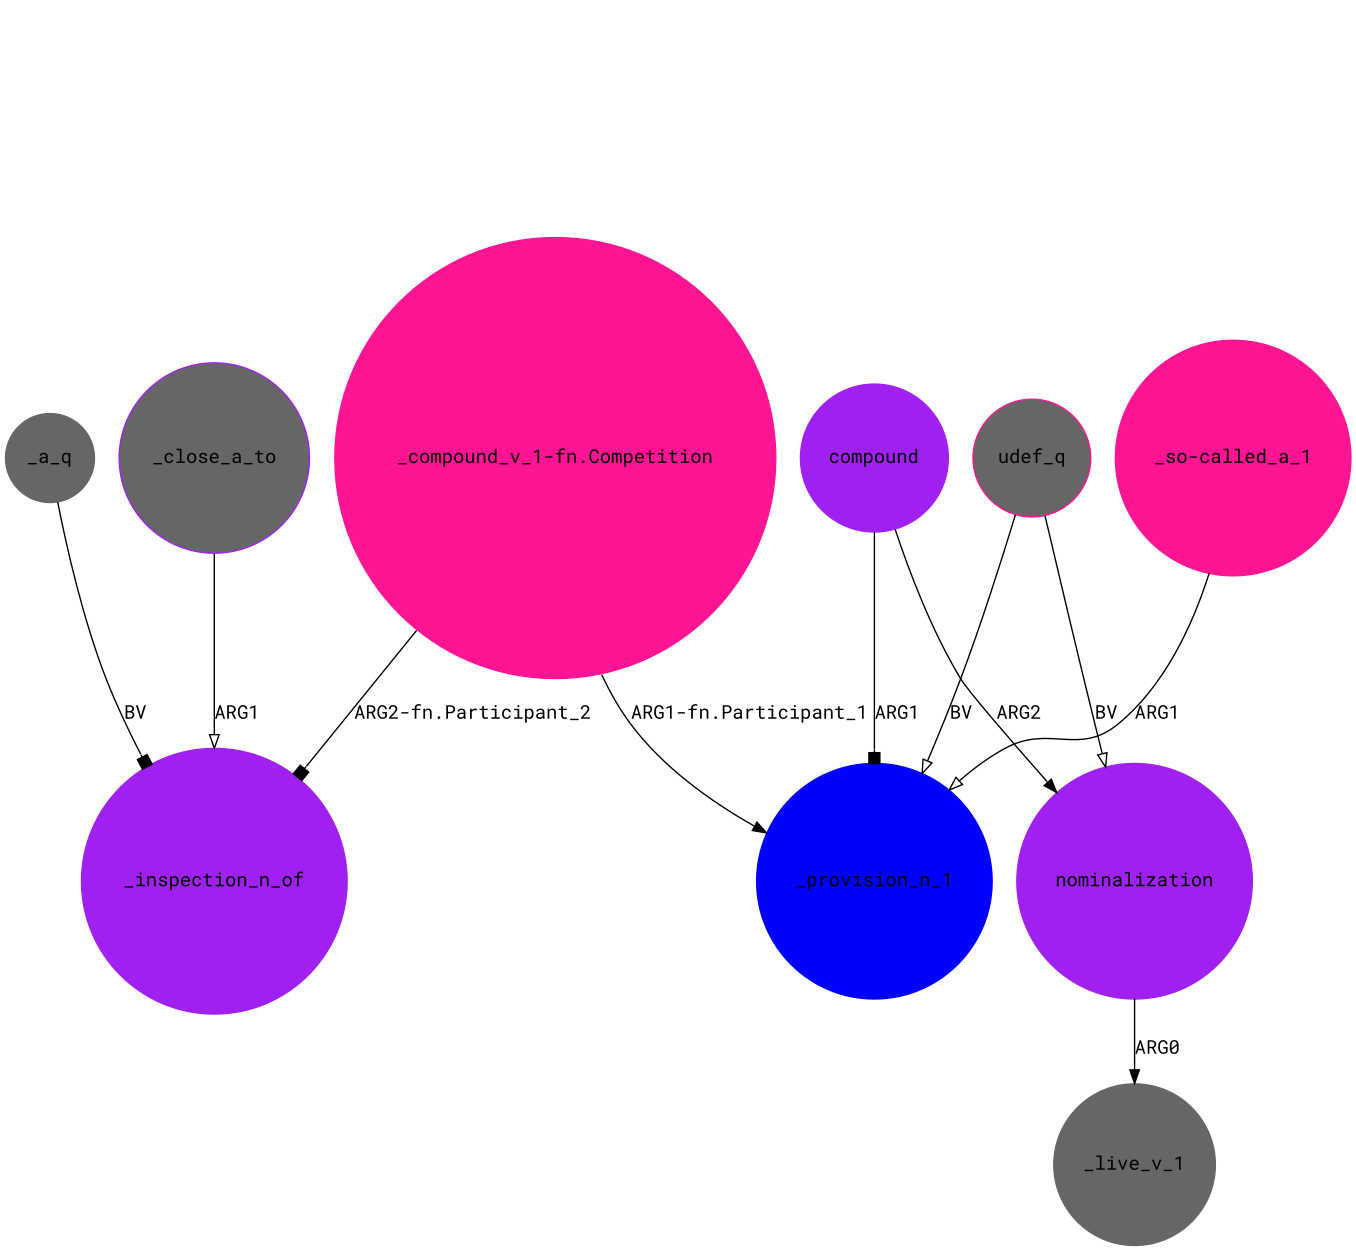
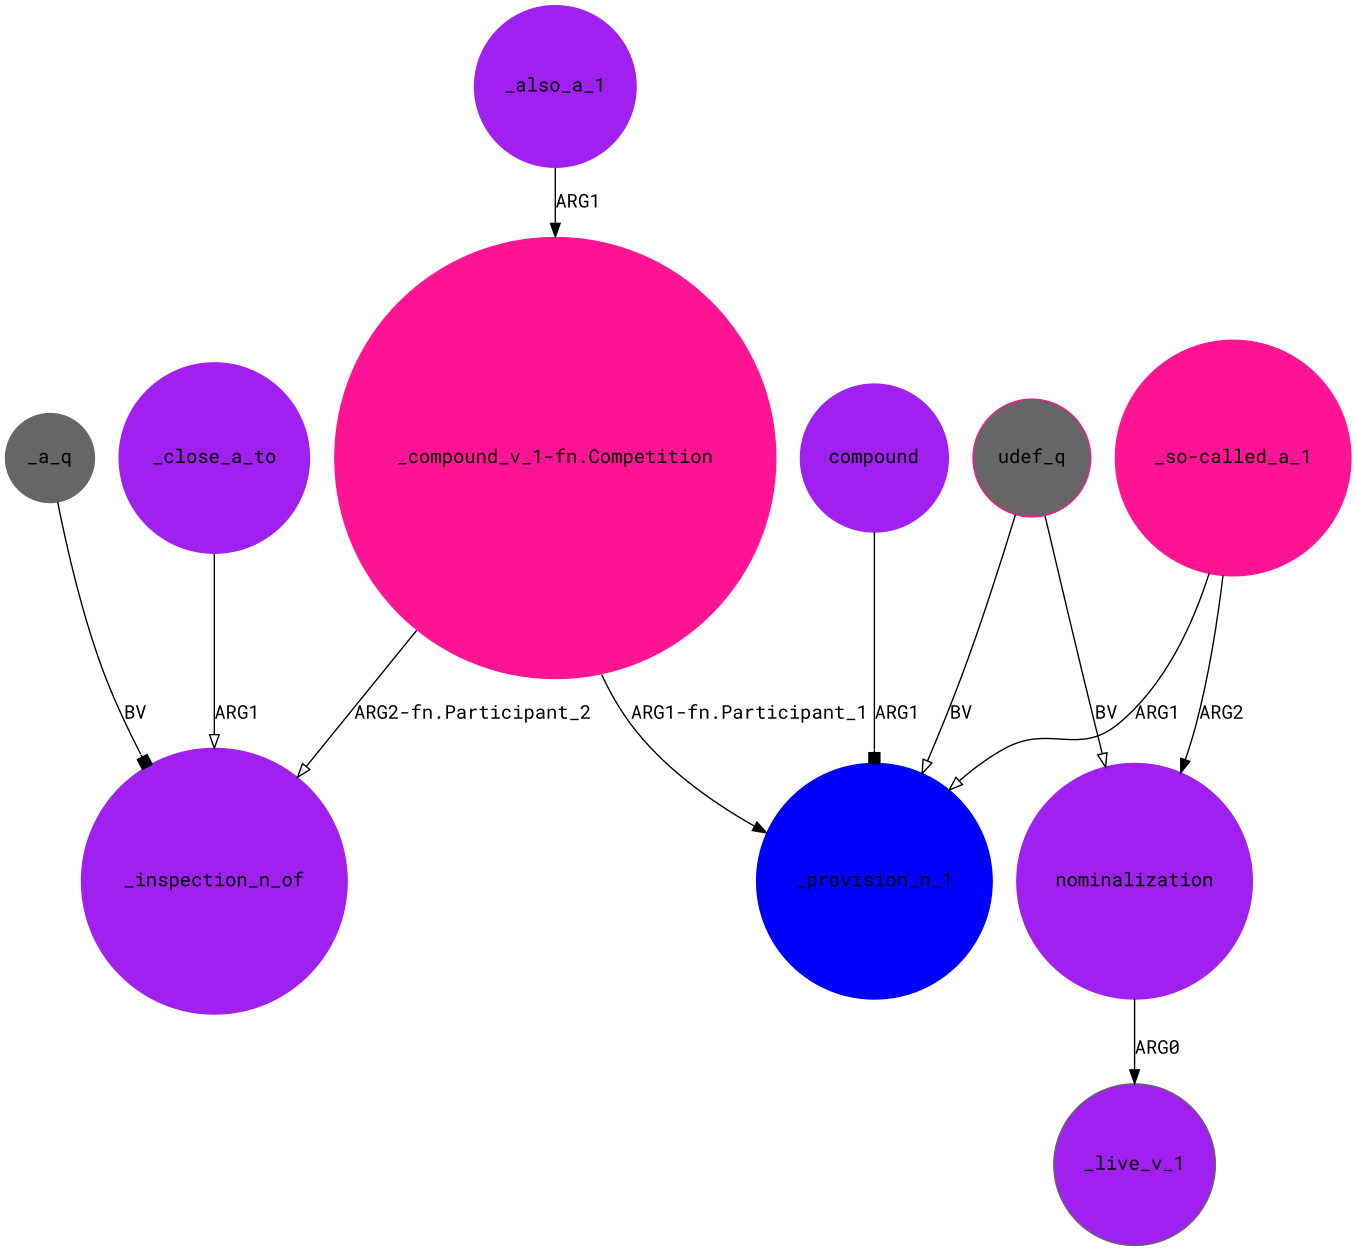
none -> (555, 86)
(214, 458) -> (214, 458)
(954, 666) -> (1209, 668)
(362, 698) -> (362, 698)
(1135, 1165) -> (1135, 1165)
